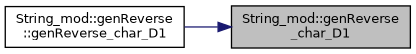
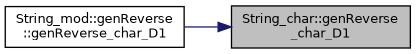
(321, 27) -> (321, 27)
